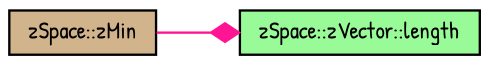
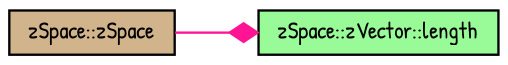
(83, 33) -> (92, 33)
